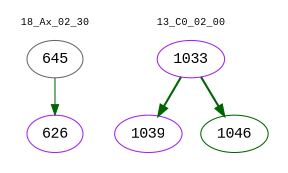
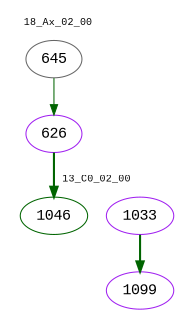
(56, 22) -> (59, 22)
(210, 92) -> (54, 175)
(148, 134) -> (140, 290)
